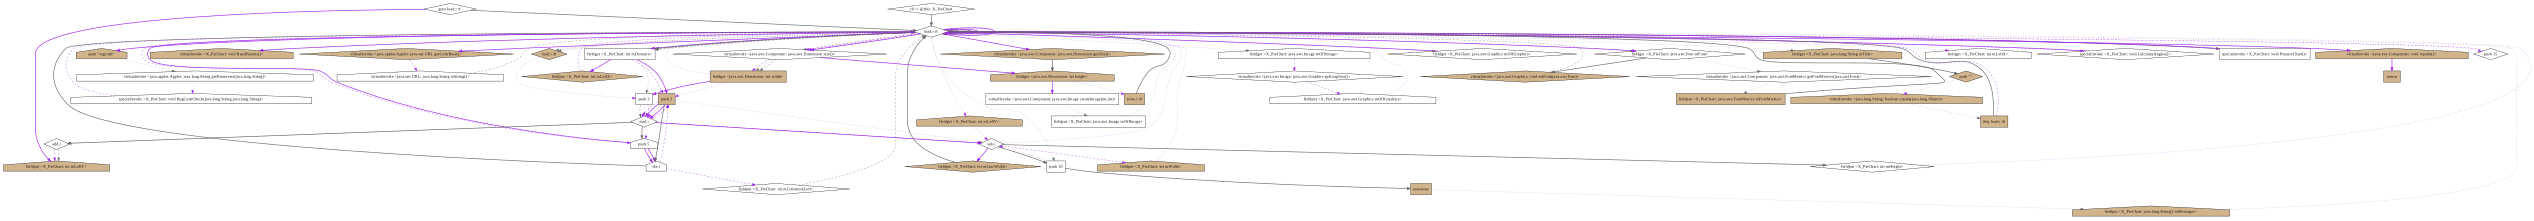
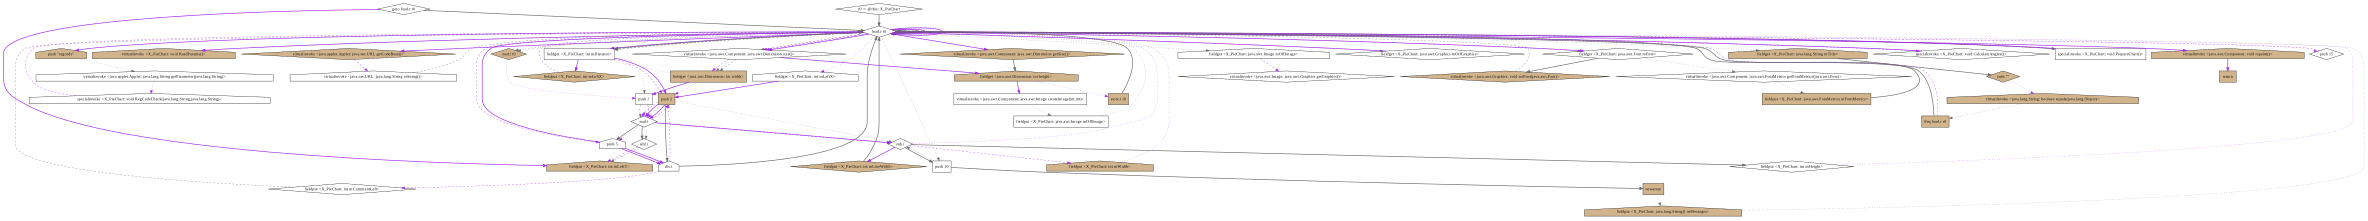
none -> (728, 89)
(1353, 99) -> none
(969, 122) -> none
(1025, 153) -> (922, 154)
